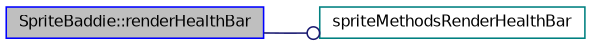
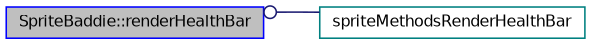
(285, 33) -> (298, 12)
